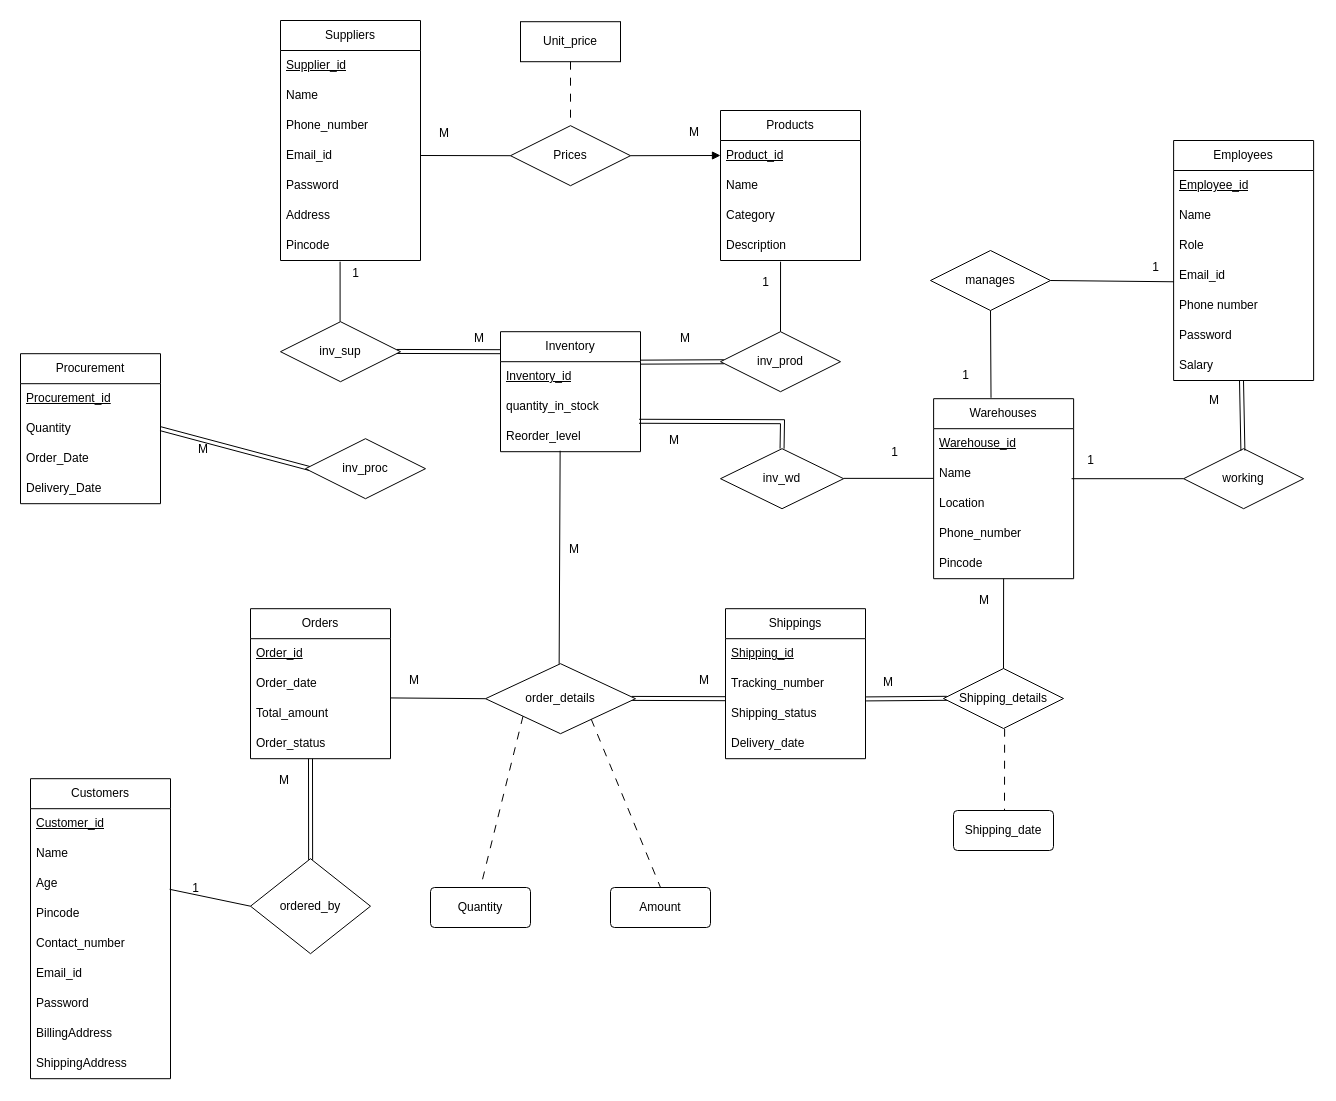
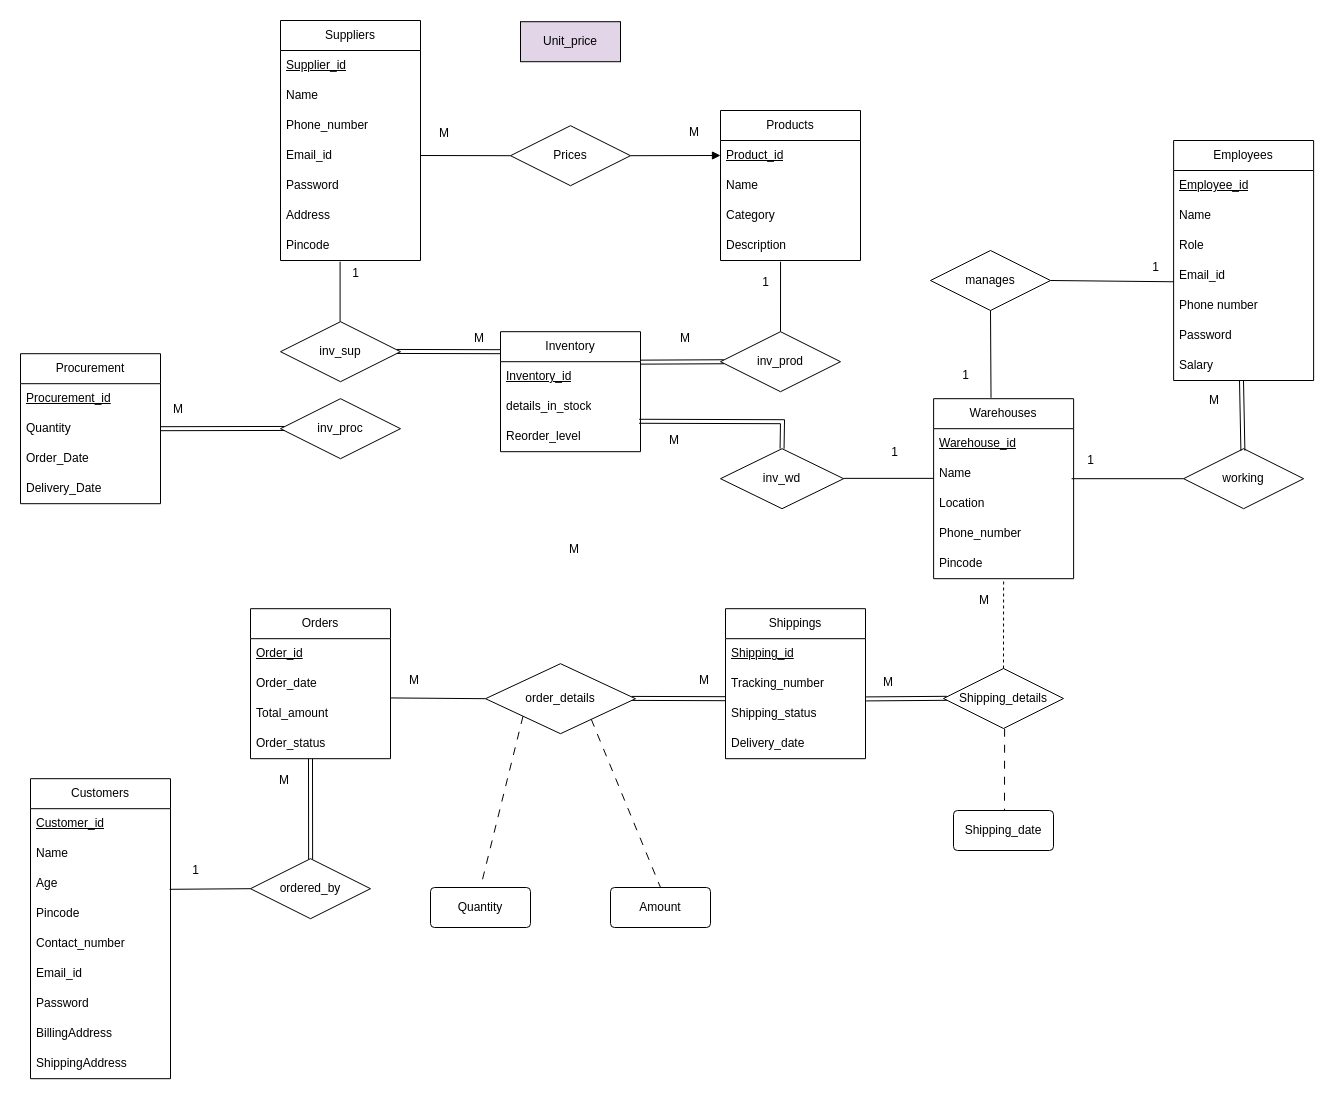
(571, 42) -> (571, 42)
(571, 92) -> none
(561, 407) -> (556, 407)
(366, 469) -> (341, 429)
(560, 558) -> none
(1004, 623) -> (1004, 623)
(311, 906) -> (311, 889)
